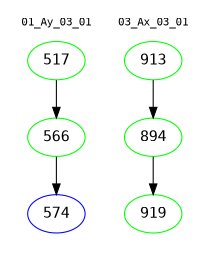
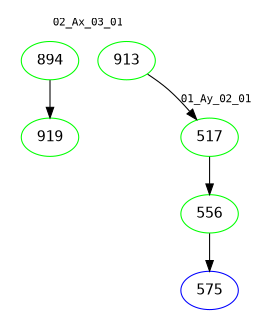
(57, 23) -> (217, 99)
(154, 23) -> (88, 23)
(153, 94) -> (179, 100)
(56, 137) -> (210, 214)
(56, 214) -> (210, 290)
